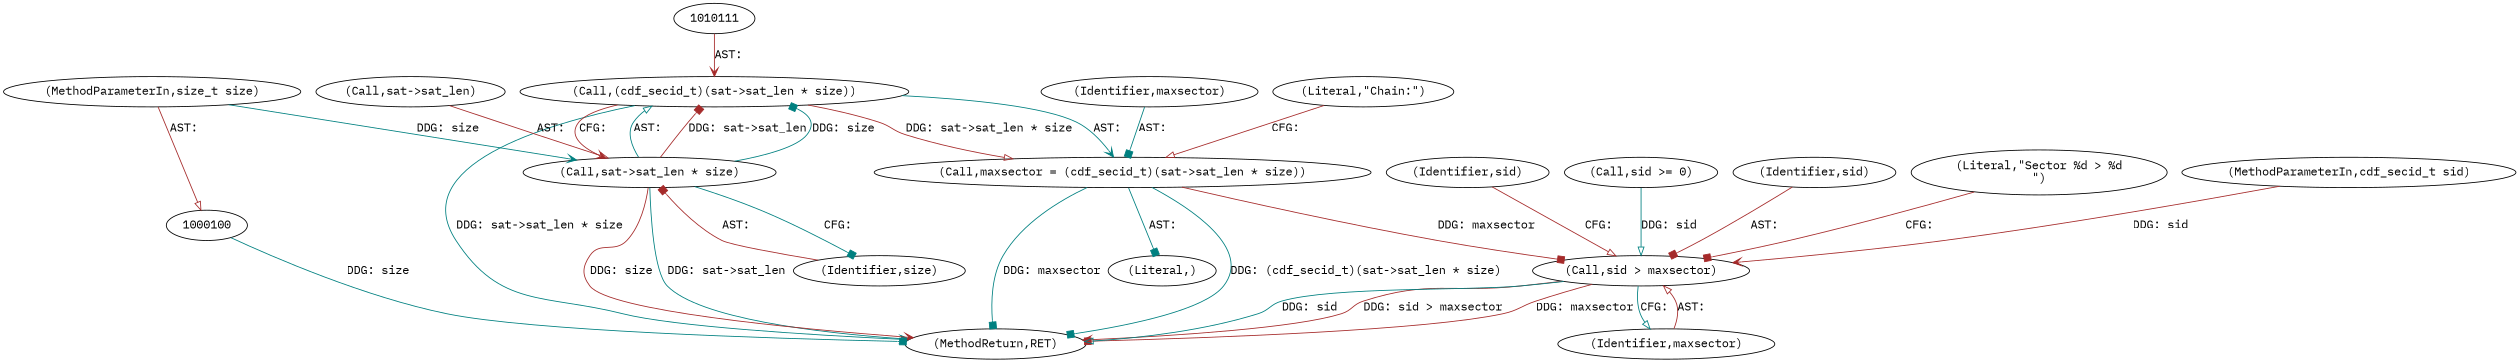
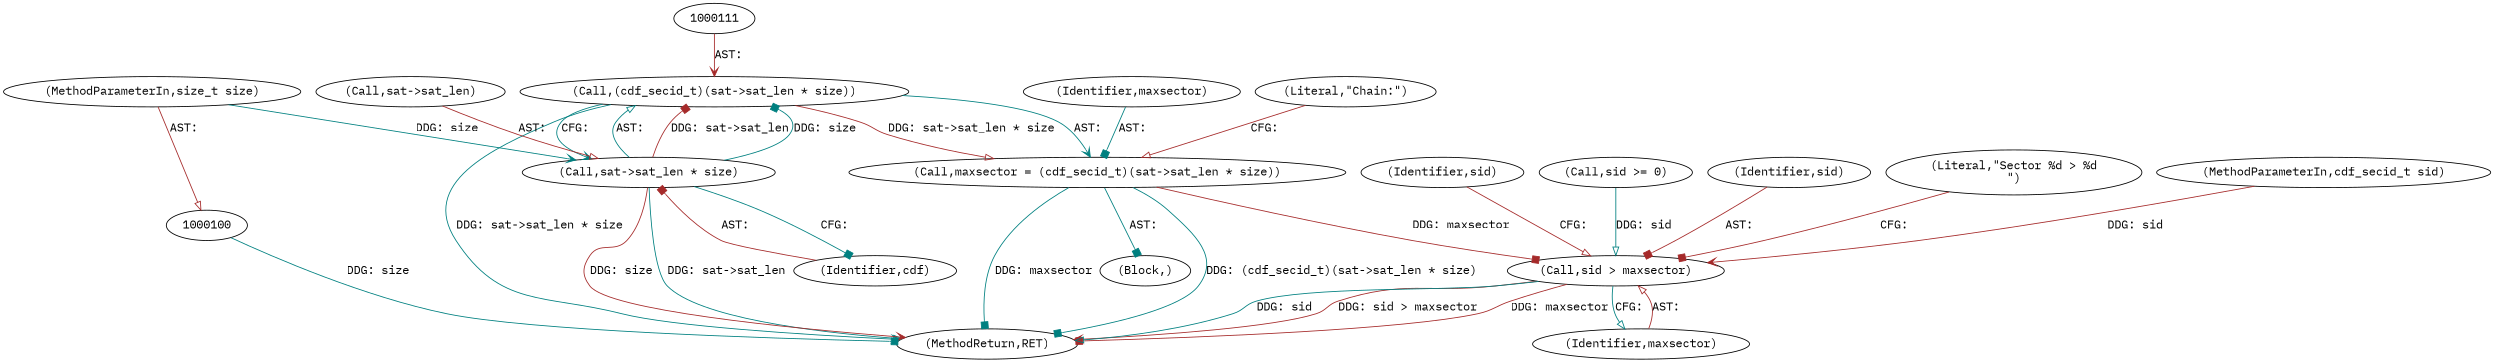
(714, 19) -> (714, 19)
(576, 126) -> (559, 125)
(879, 271) -> (875, 271)
(1162, 271) -> (1145, 271)
